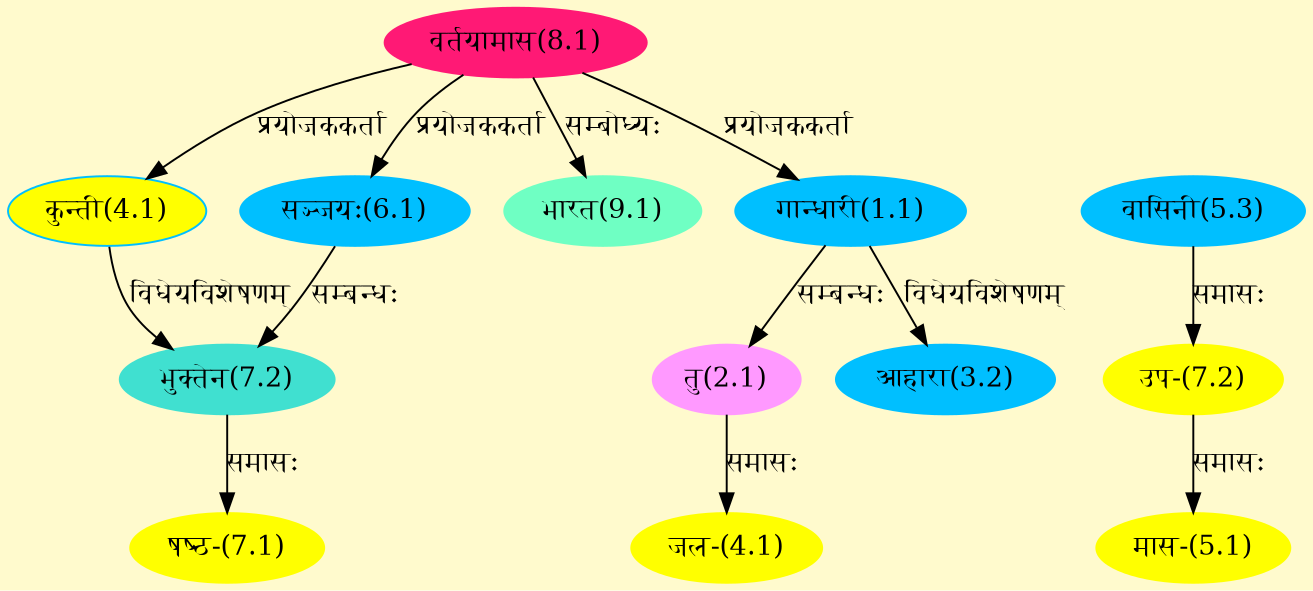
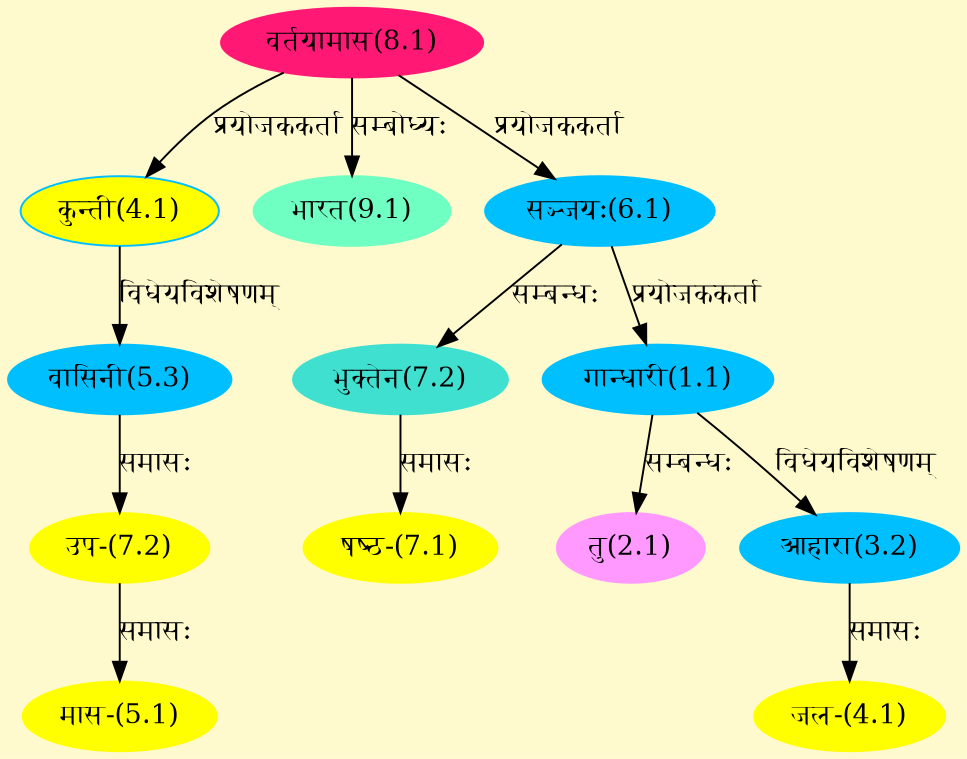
(682, 119) -> (626, 286)
(123, 297) -> (120, 285)
(727, 454) -> (850, 622)
